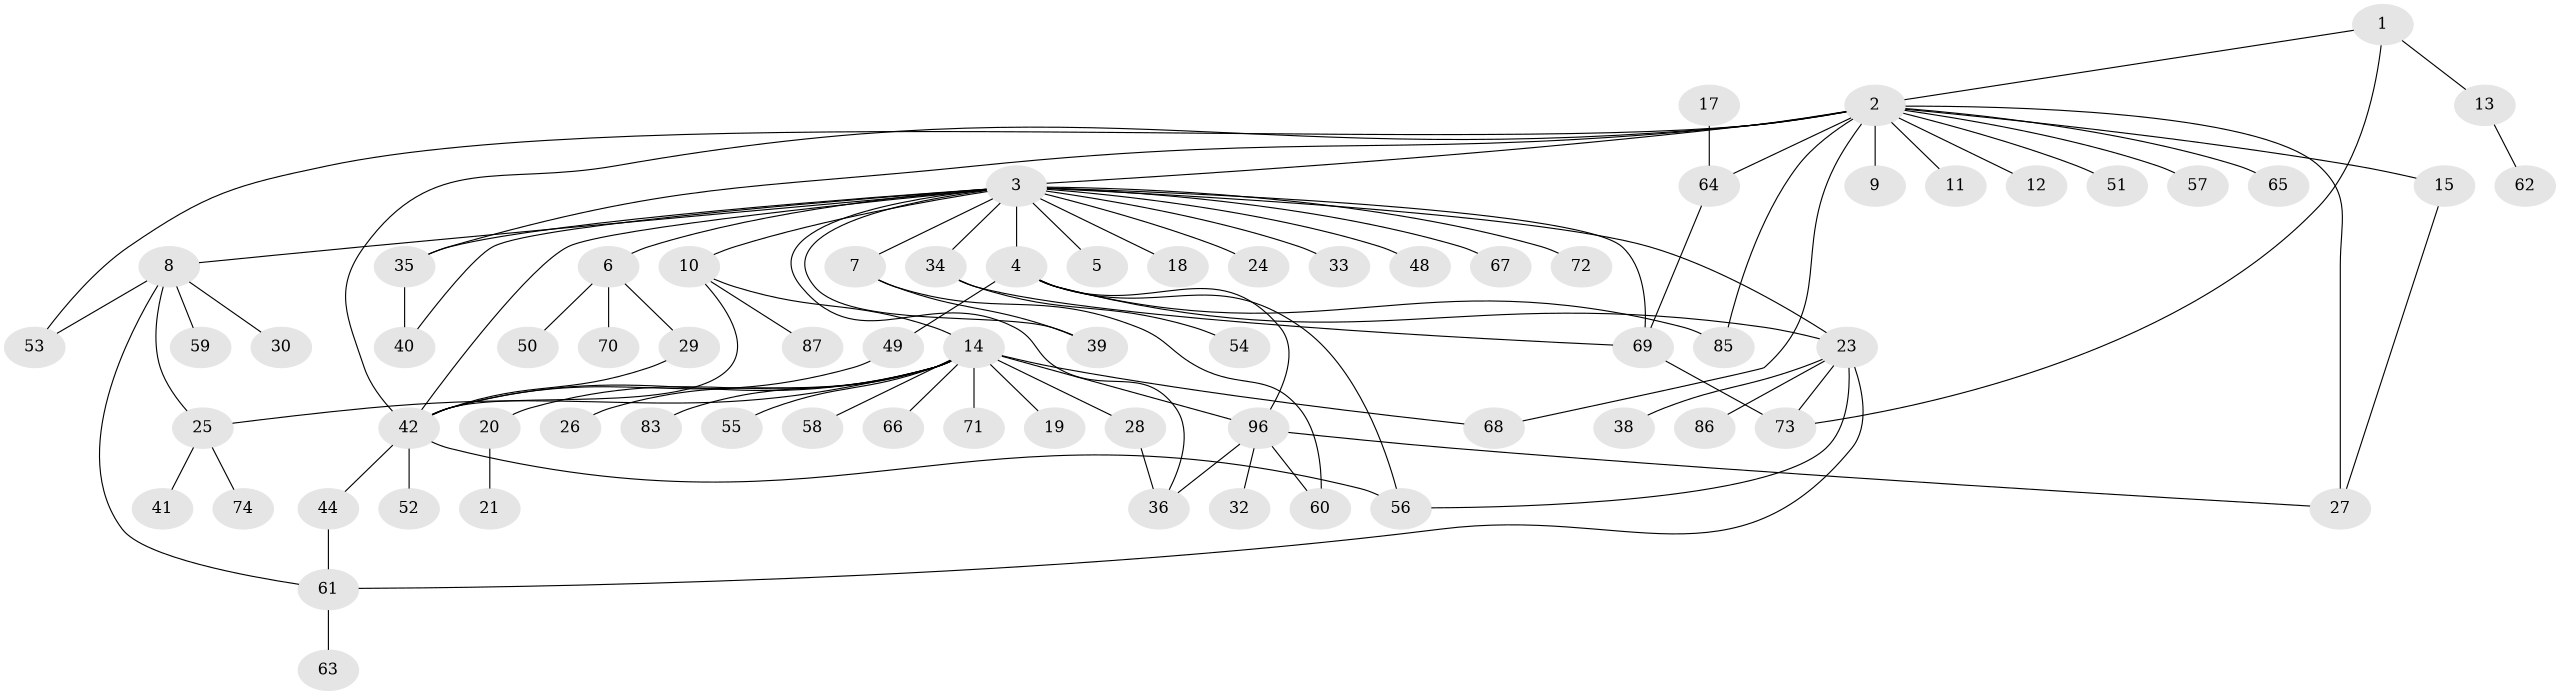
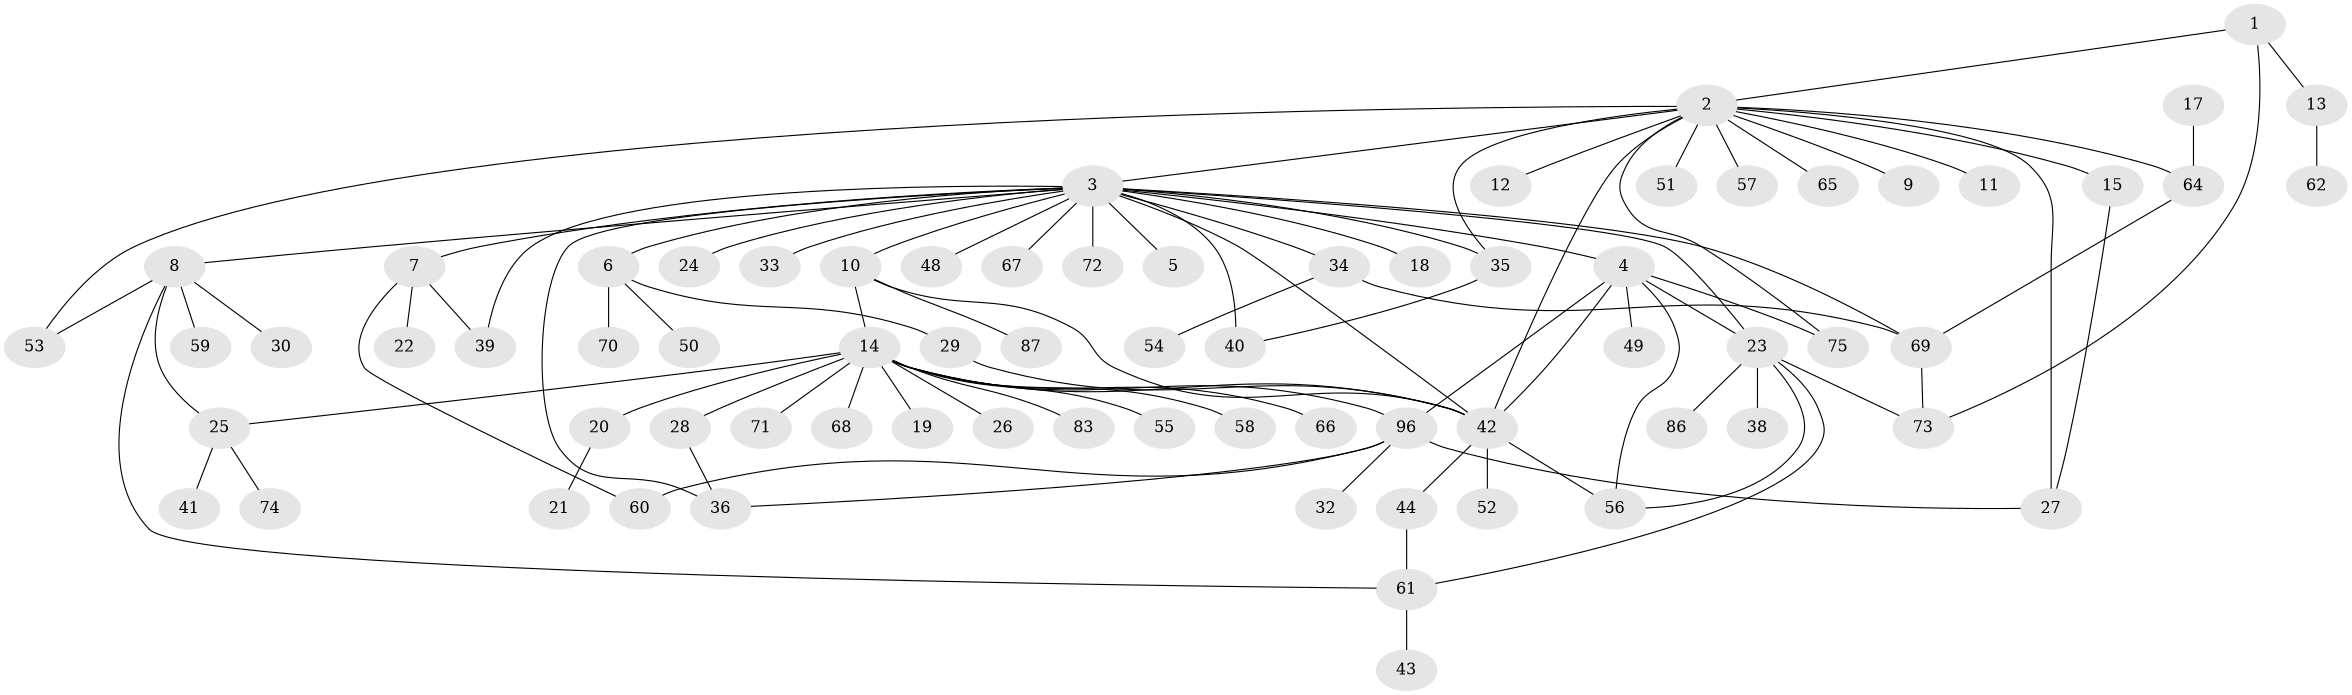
none -> (405, 347)
(1724, 347) -> (1838, 347)
(1771, 360) -> none
(651, 388) -> (1560, 350)
(328, 670) -> (1407, 670)
